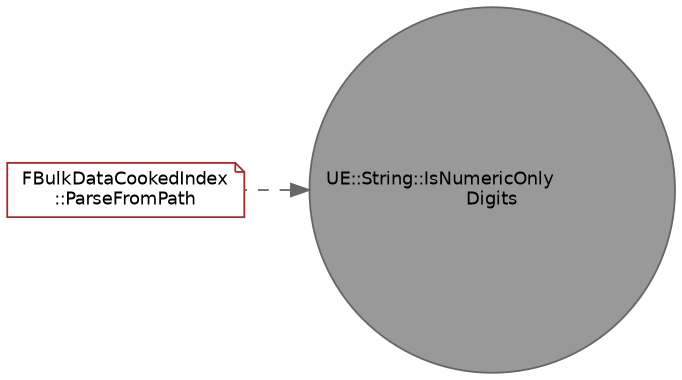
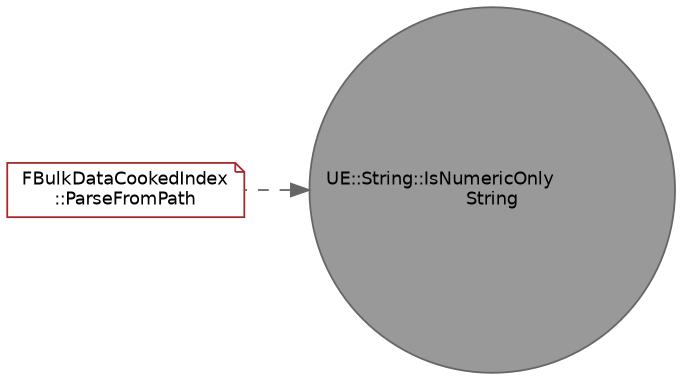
(492, 190) -> (492, 190)
